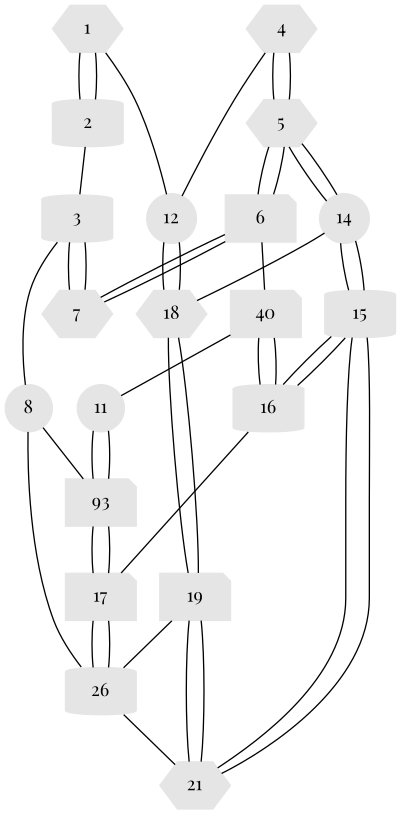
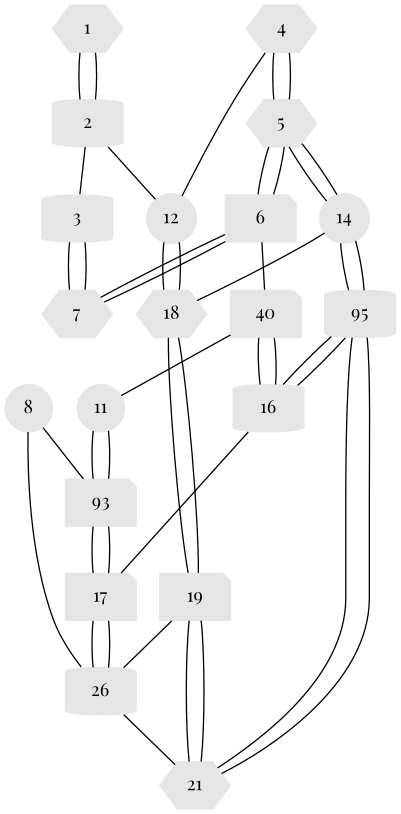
(144, 120) -> (132, 173)
(26, 310) -> none
(360, 314) -> (360, 314)
